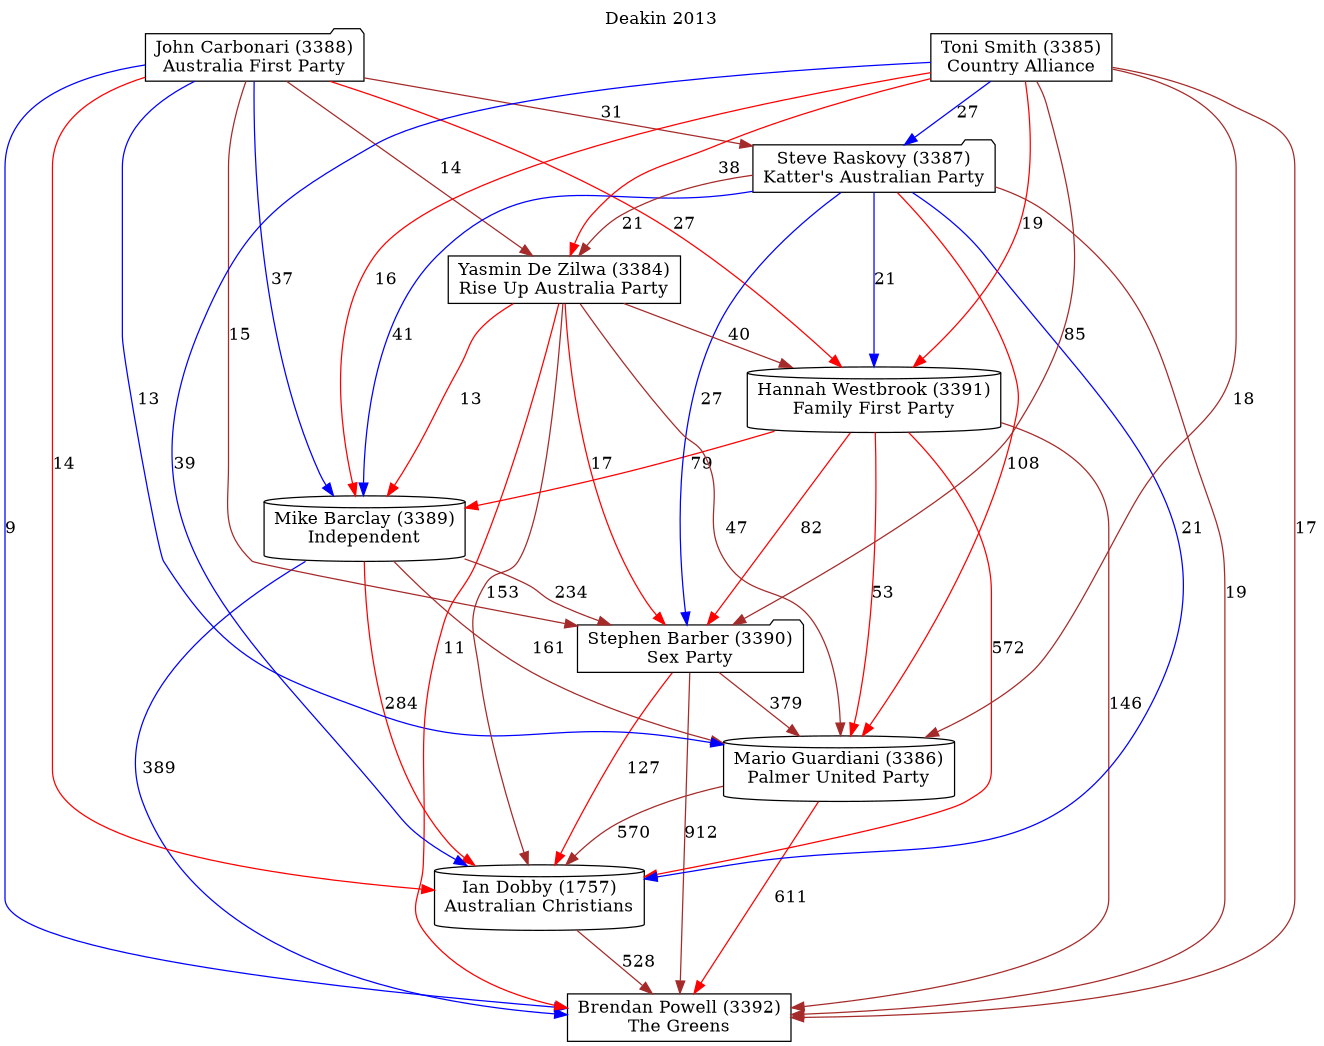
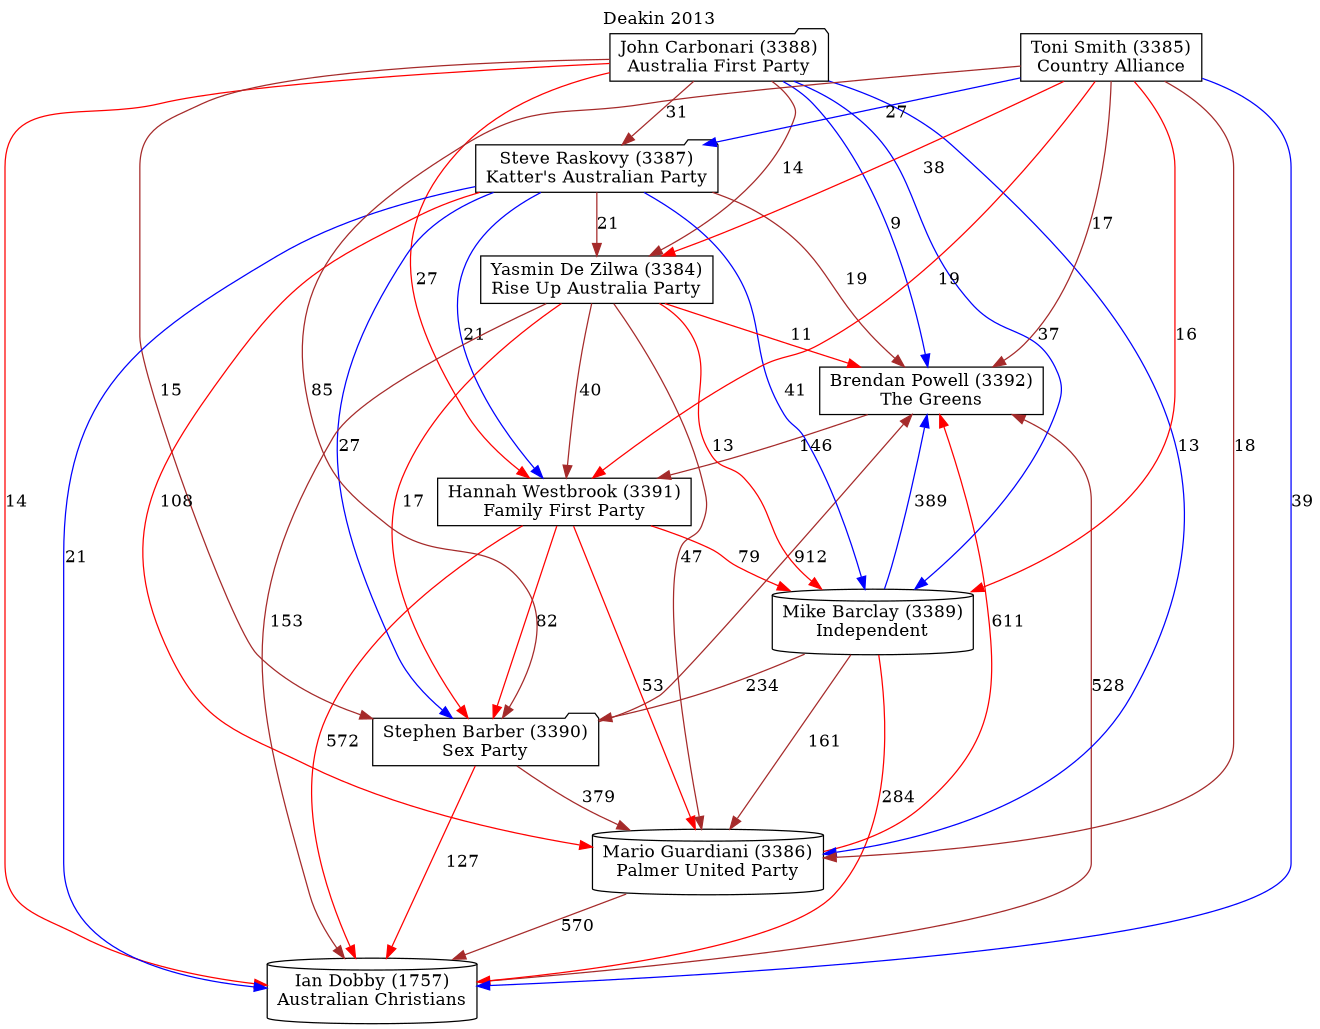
(874, 400) -> (564, 502)
(1109, 801) -> (770, 447)
